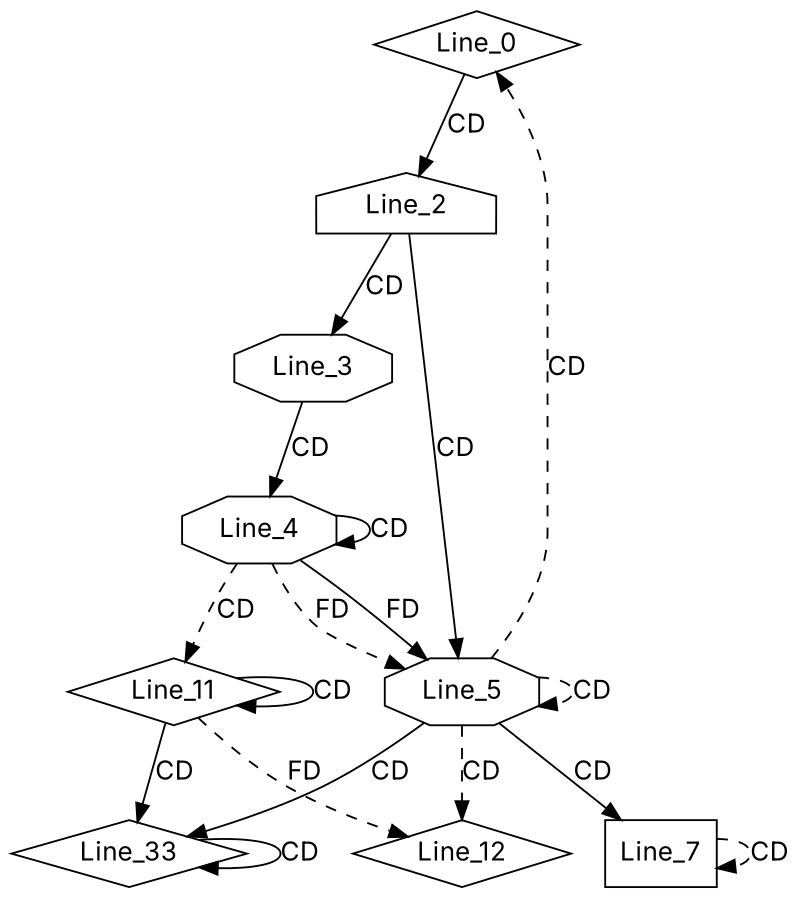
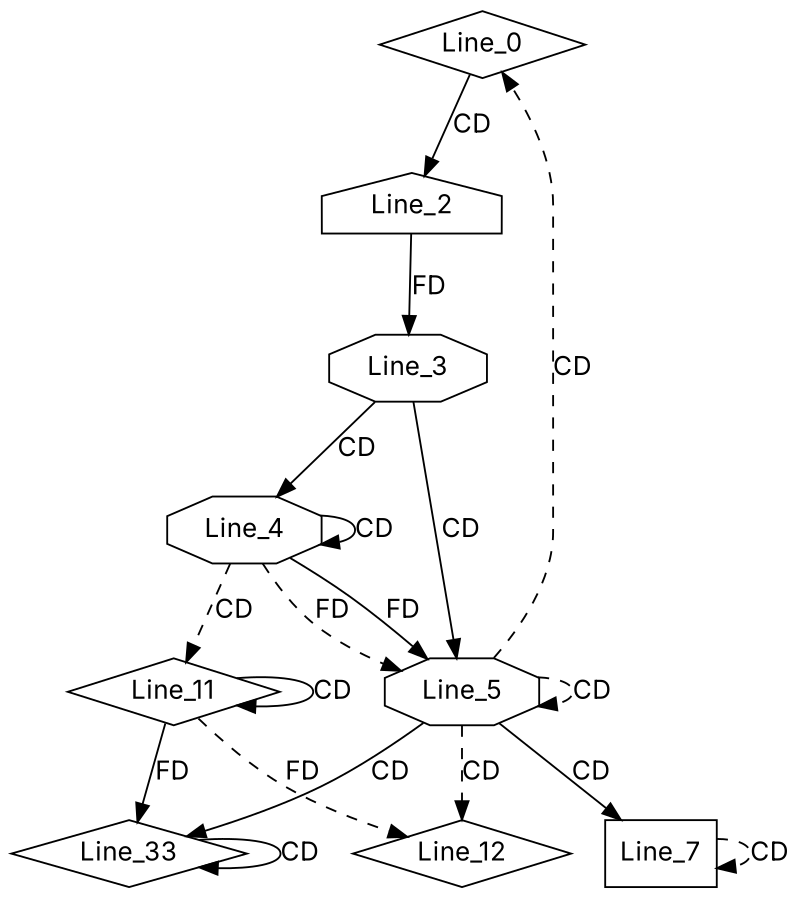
(385, 287) -> (429, 287)
(433, 437) -> (433, 521)
(175, 773) -> (173, 773)
